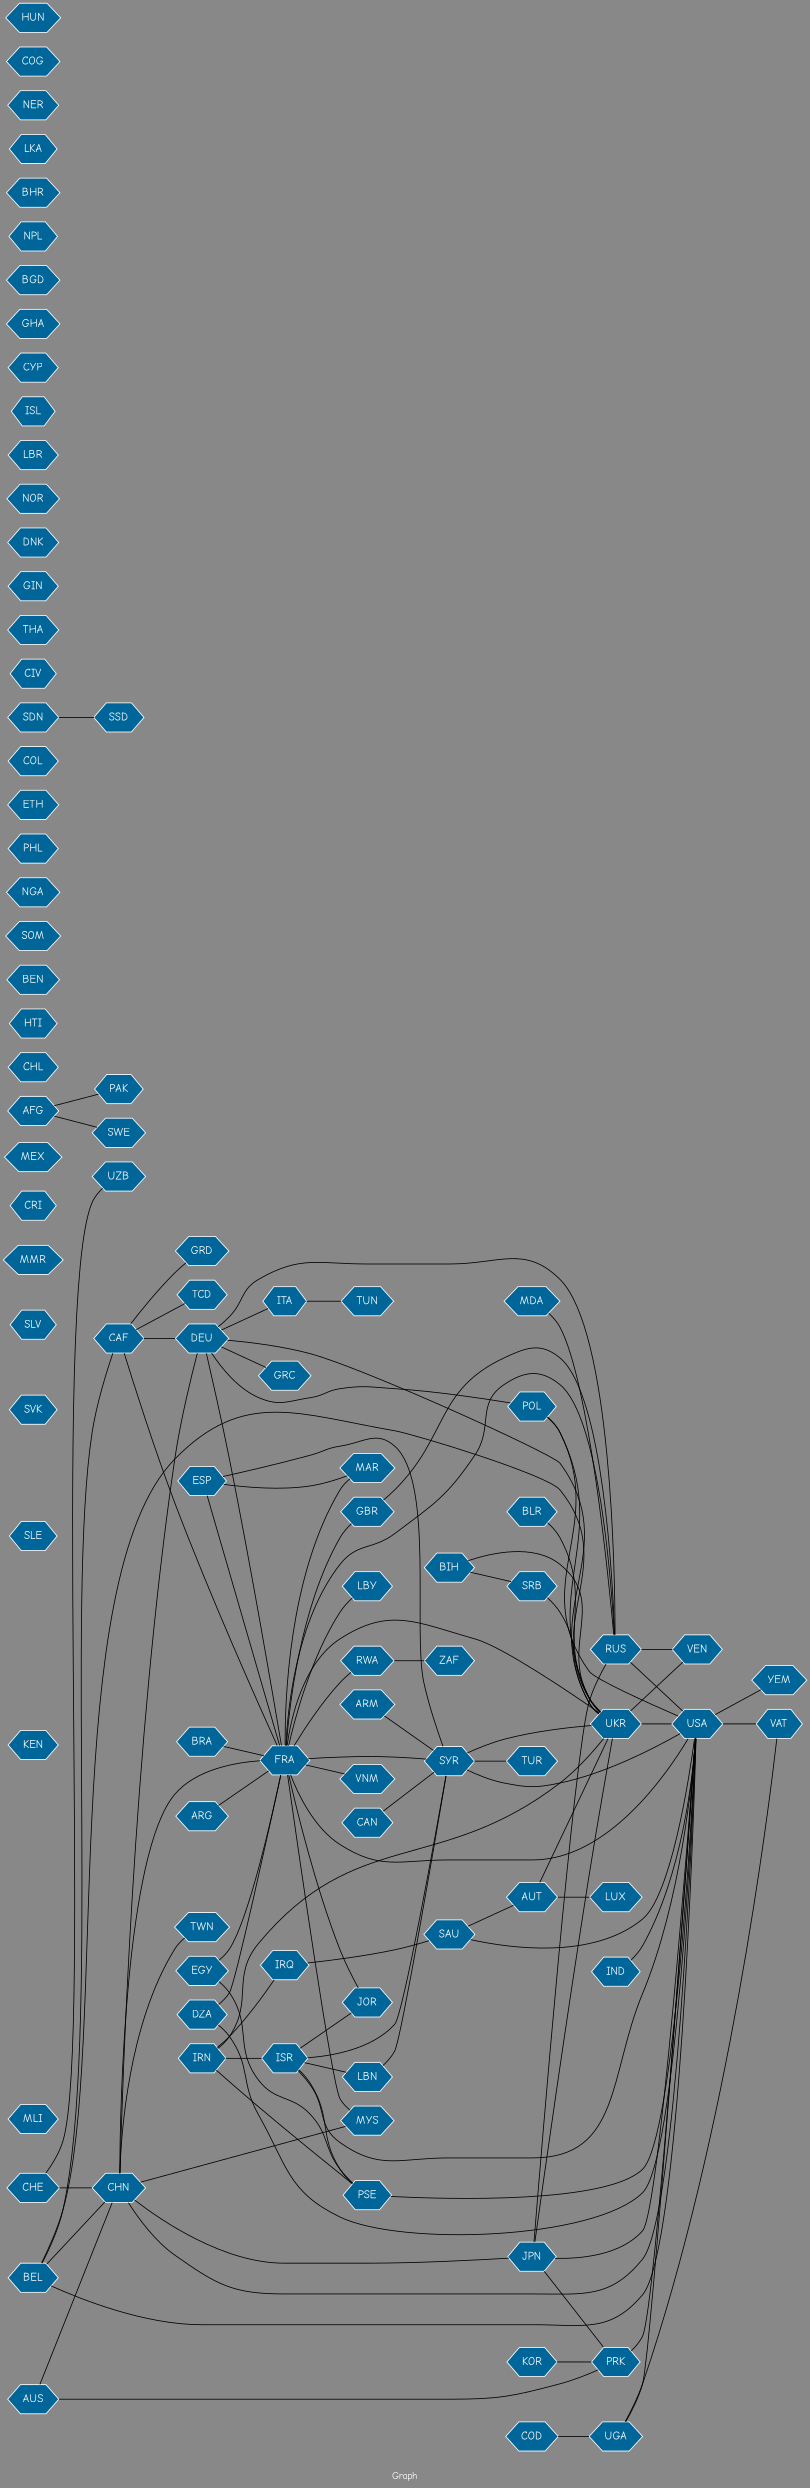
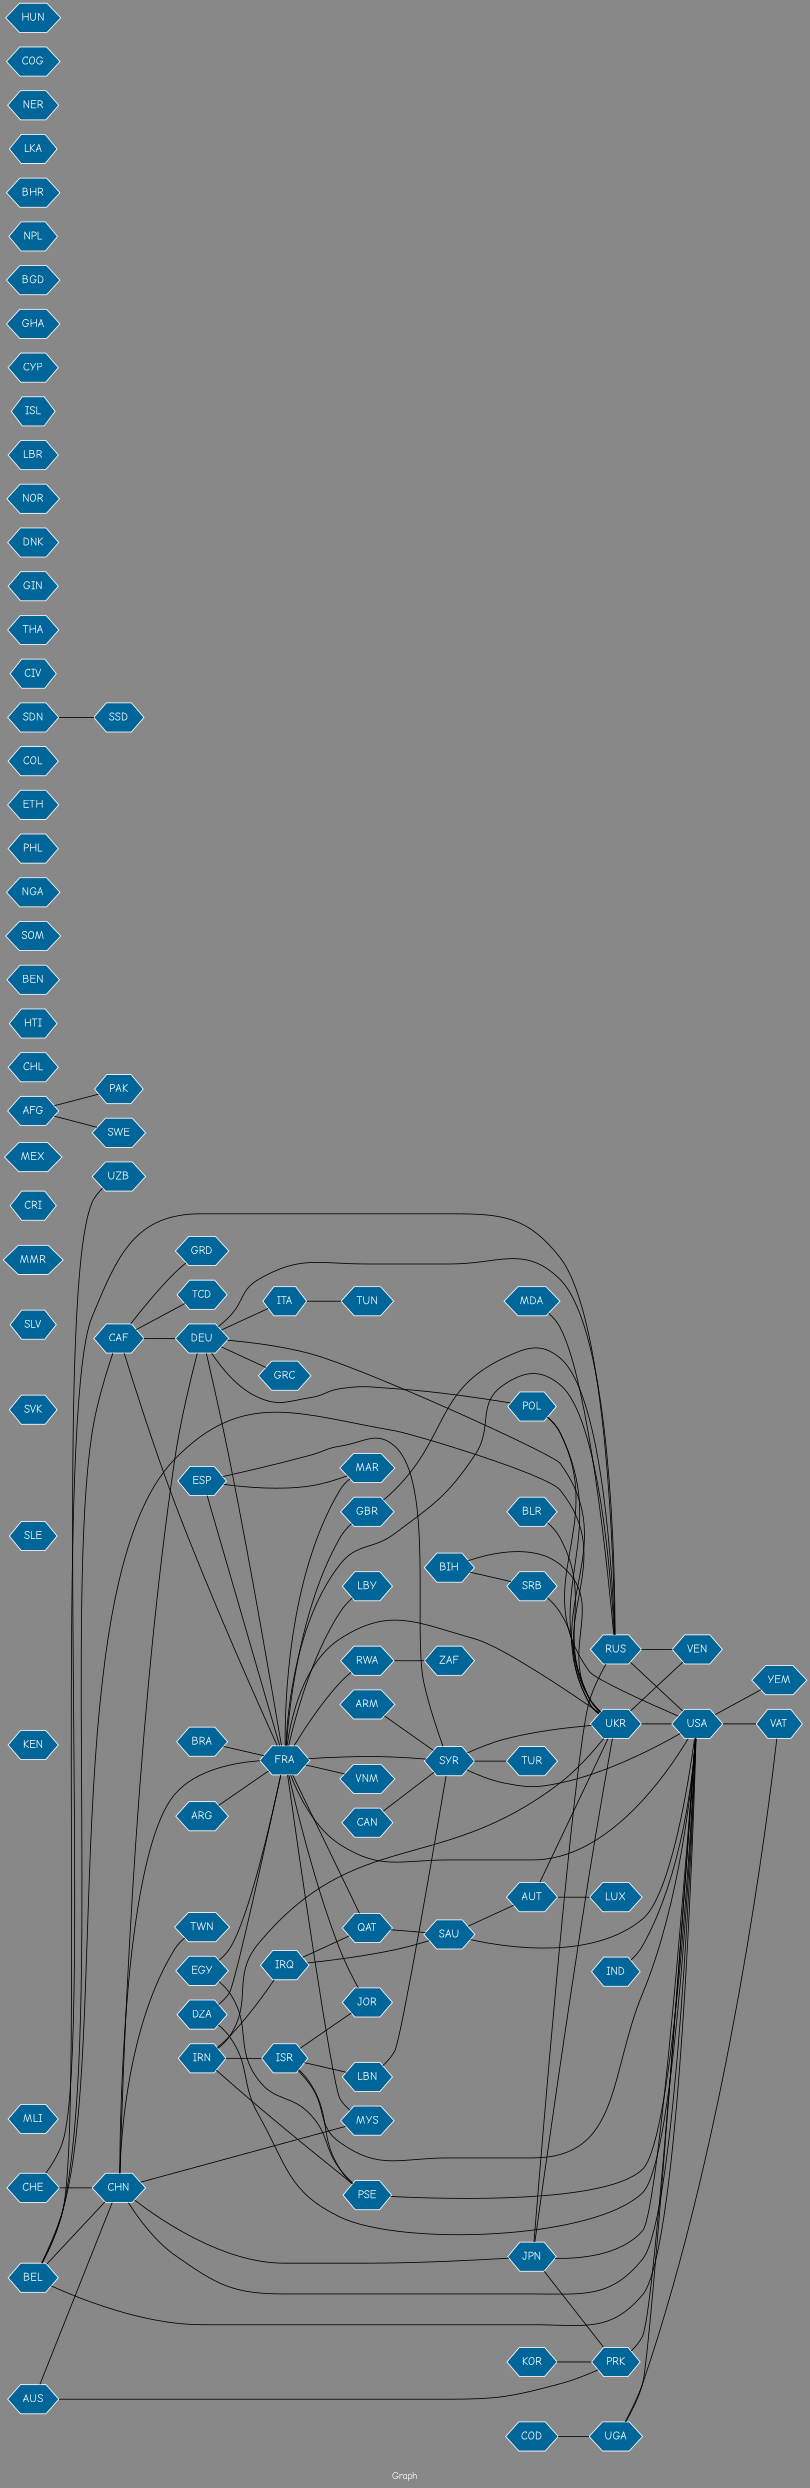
none -> (89, 1332)
none -> (367, 1928)
(398, 2016) -> none
